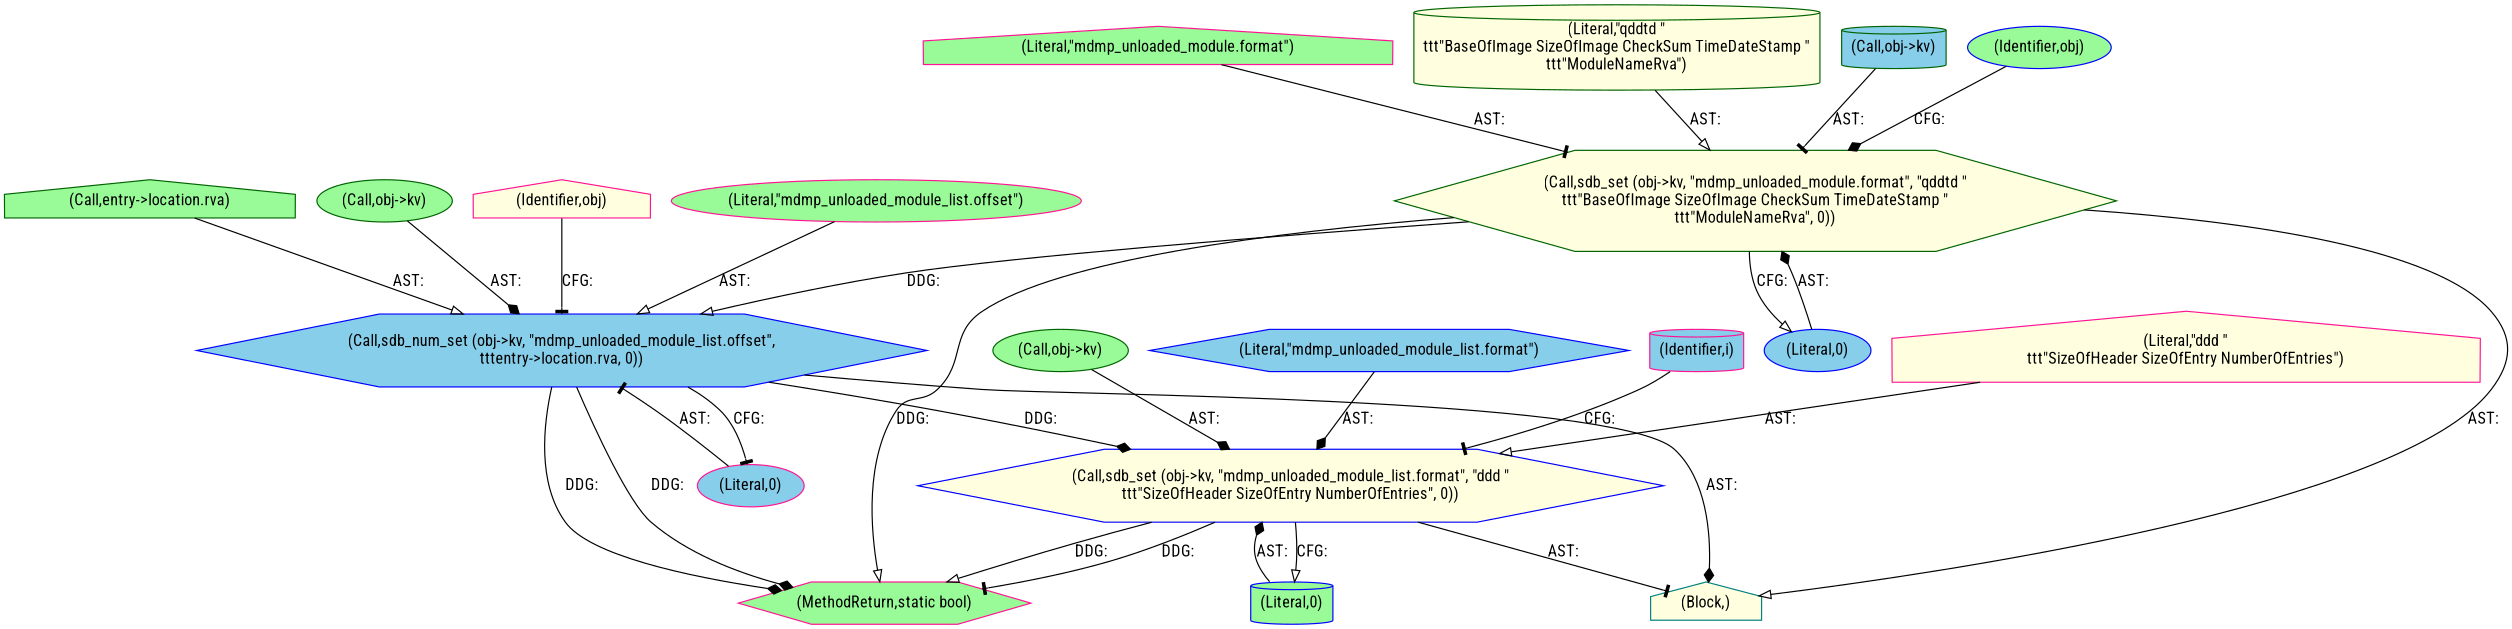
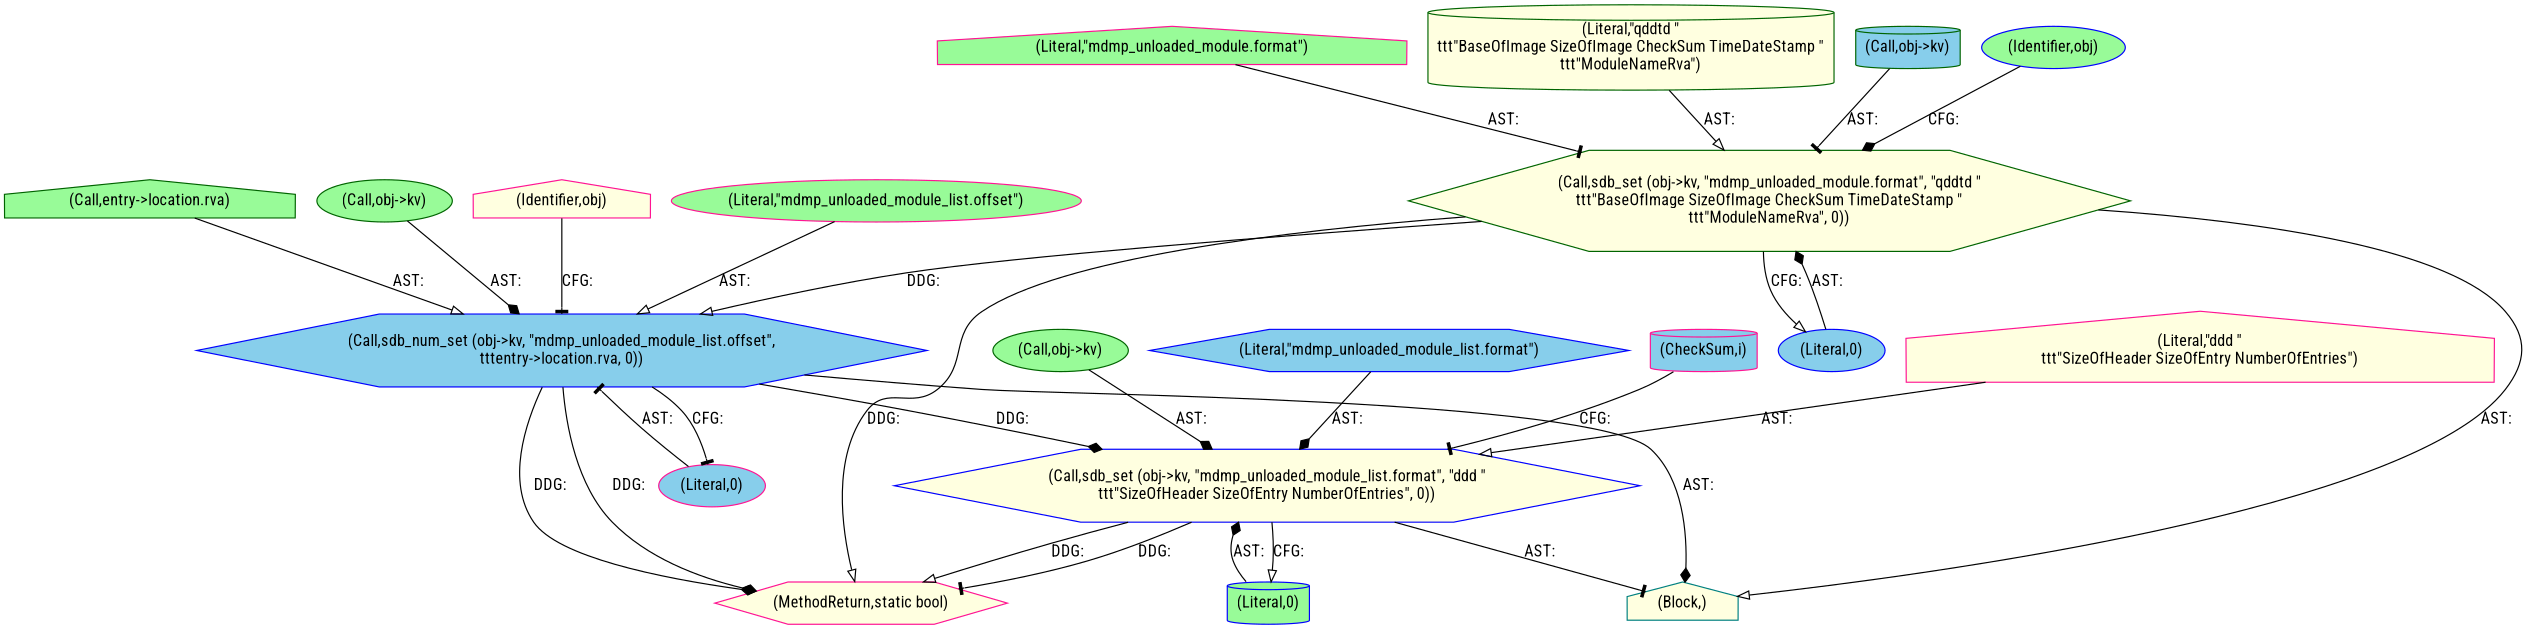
(1697, 350) -> (1704, 350)
(885, 603) -> (861, 603)
